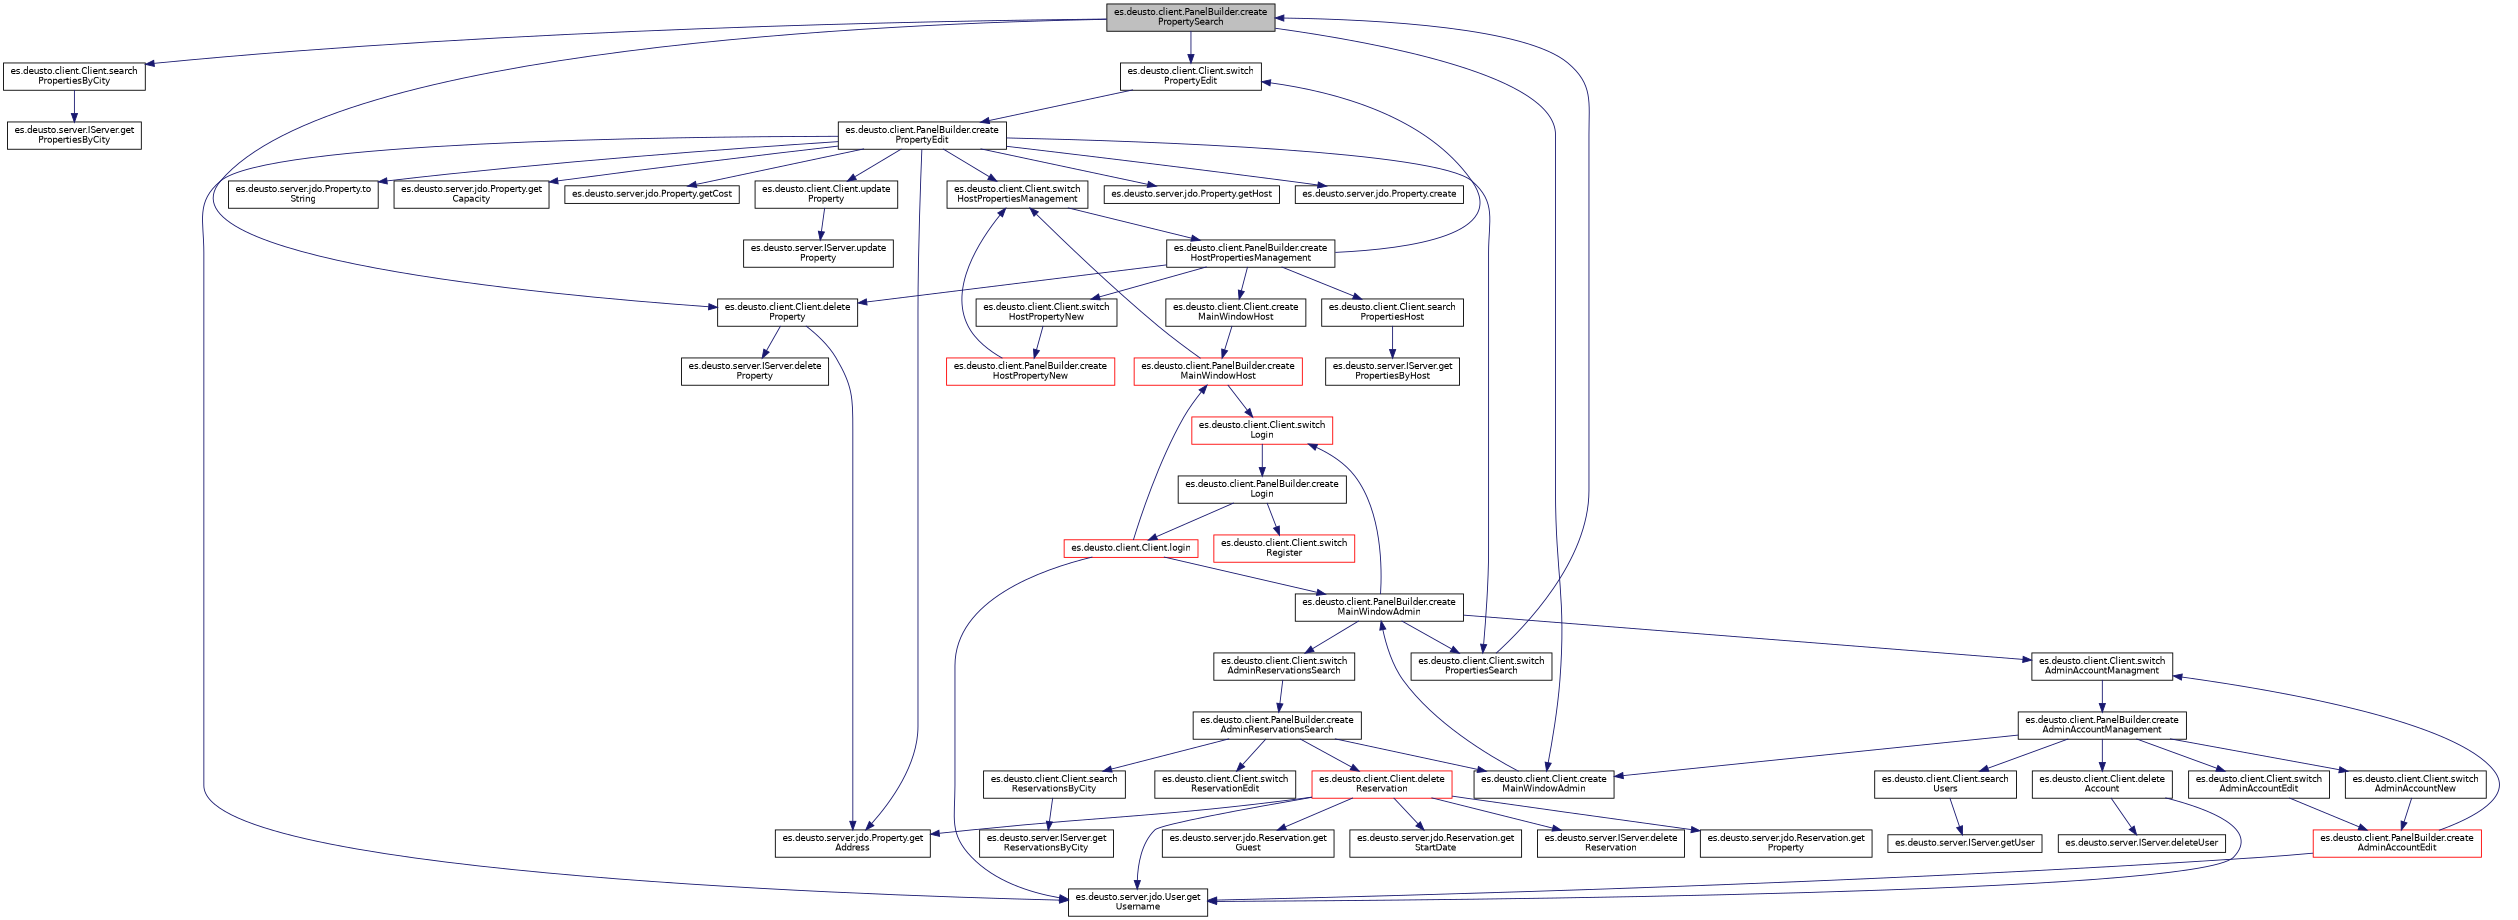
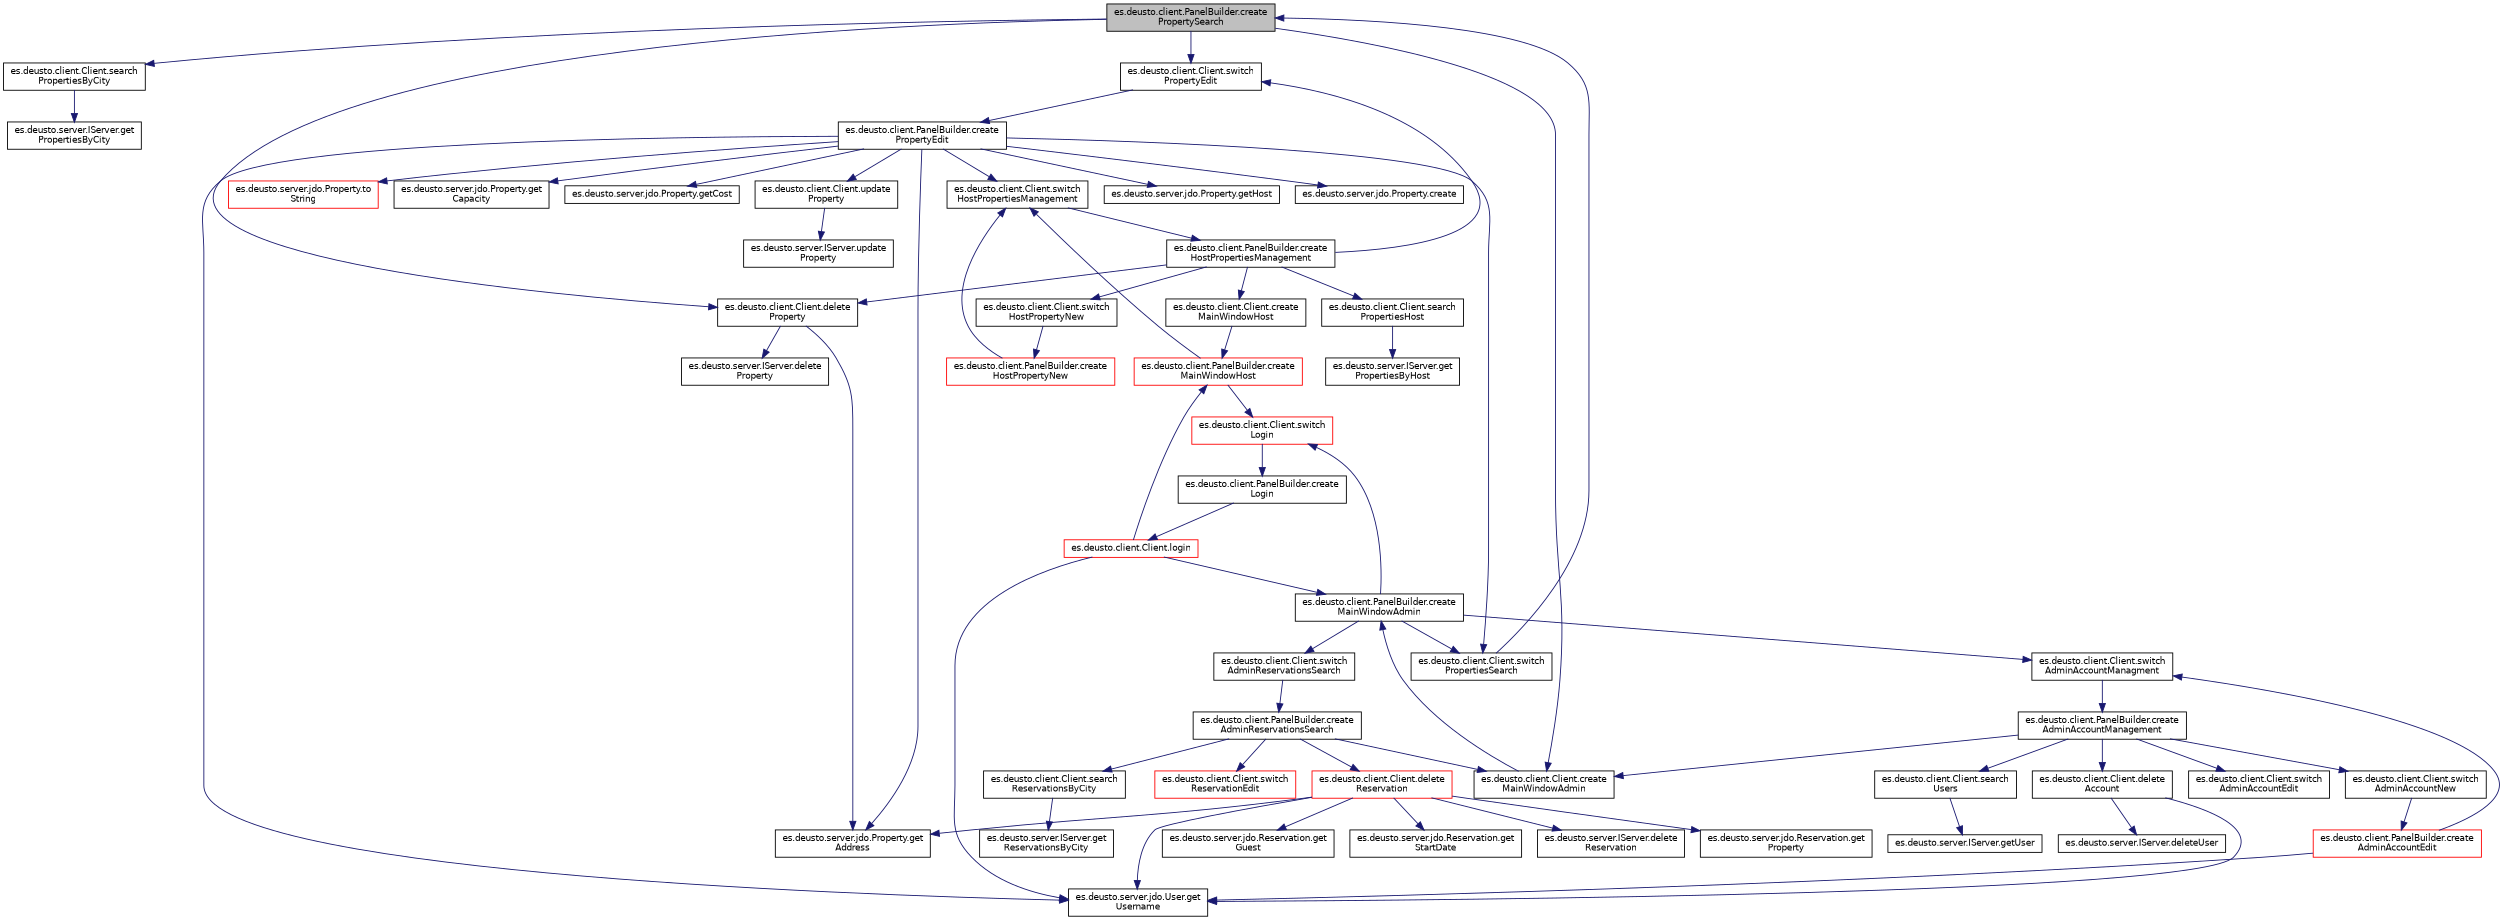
(303, 195) -> (303, 195)
(1284, 549) -> none
(1225, 785) -> (1225, 785)
(2324, 812) -> none
